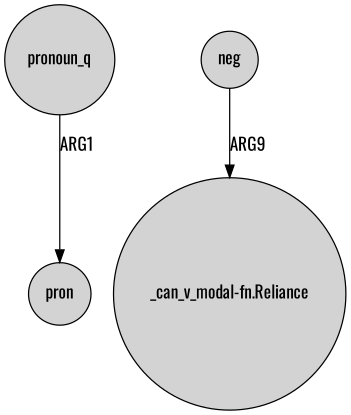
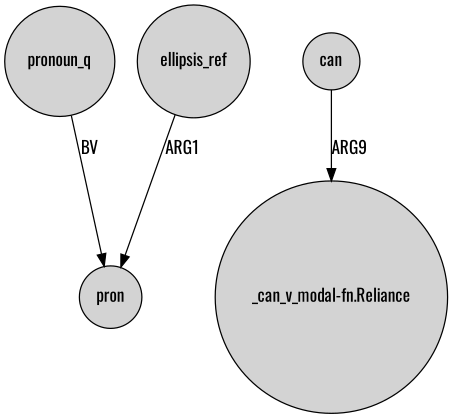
(230, 60) -> (331, 61)
none -> (194, 61)
(77, 146) -> (90, 149)
